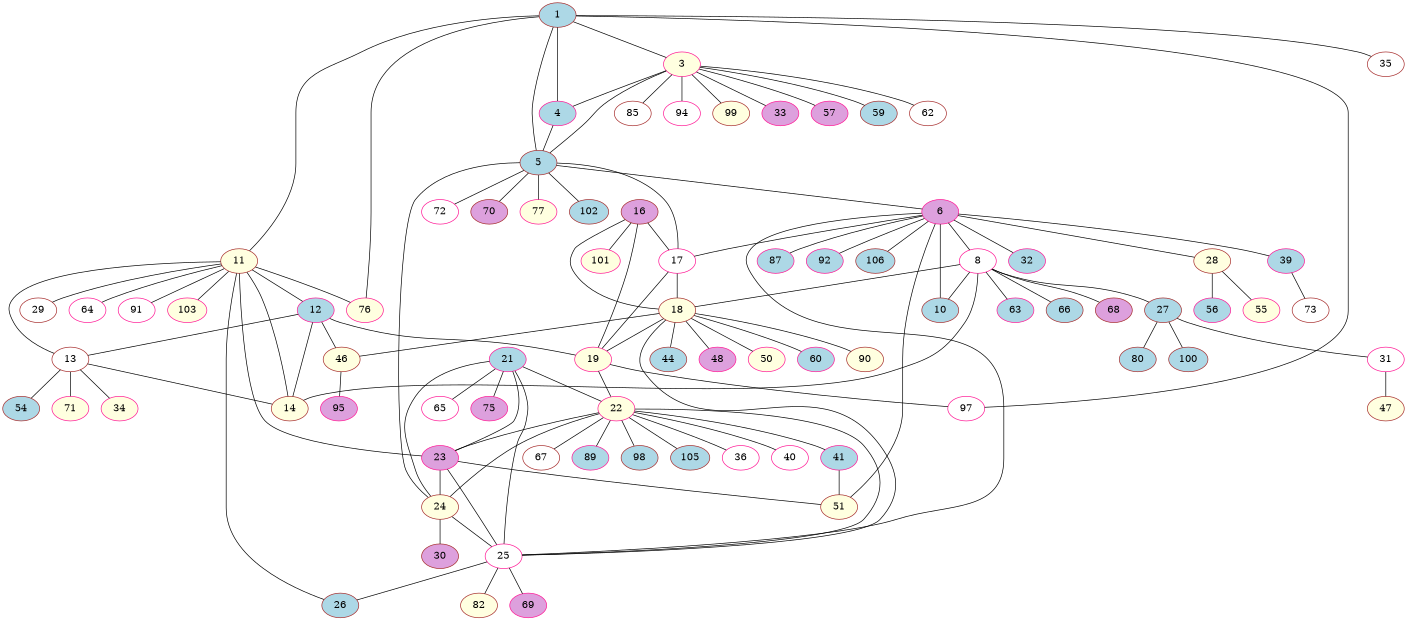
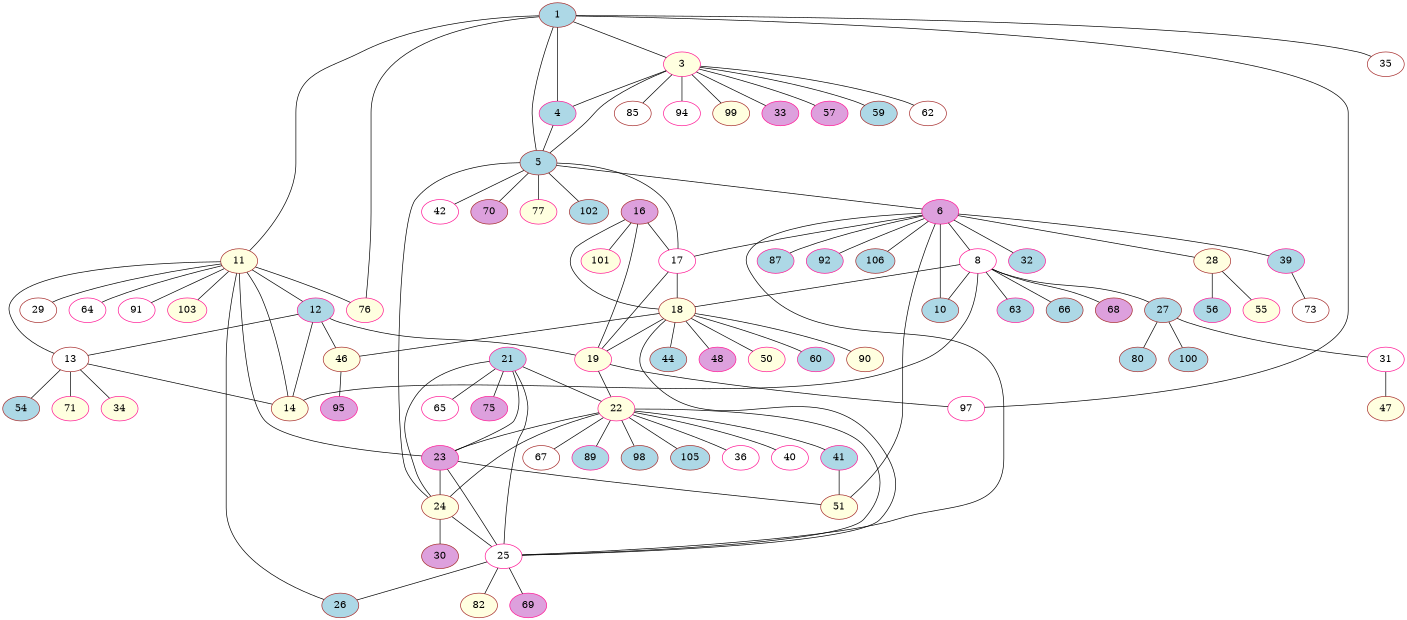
(440, 212) -> (440, 212)
